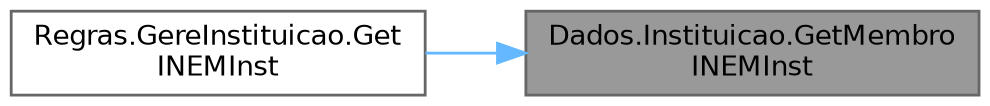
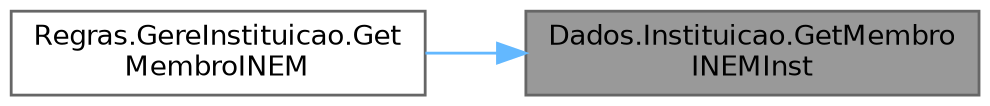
(218, 53) -> (218, 53)
